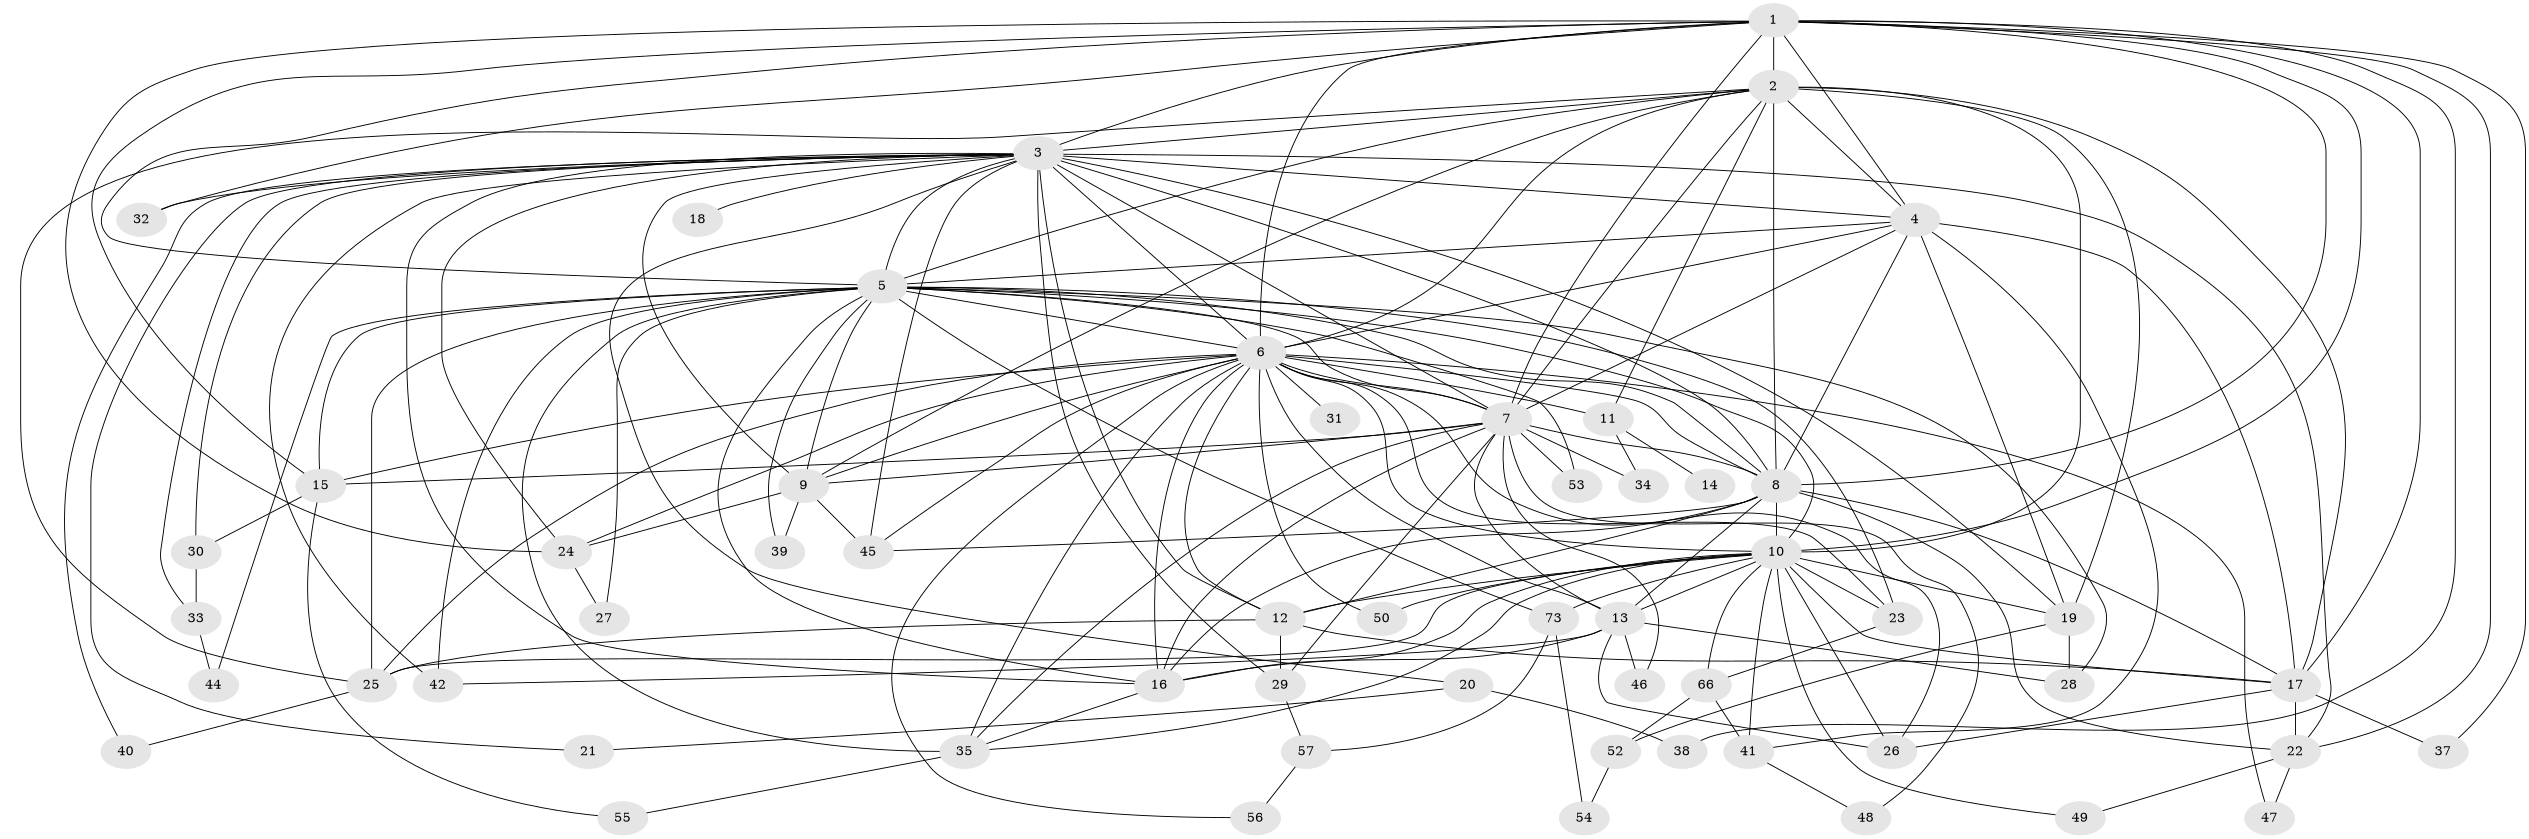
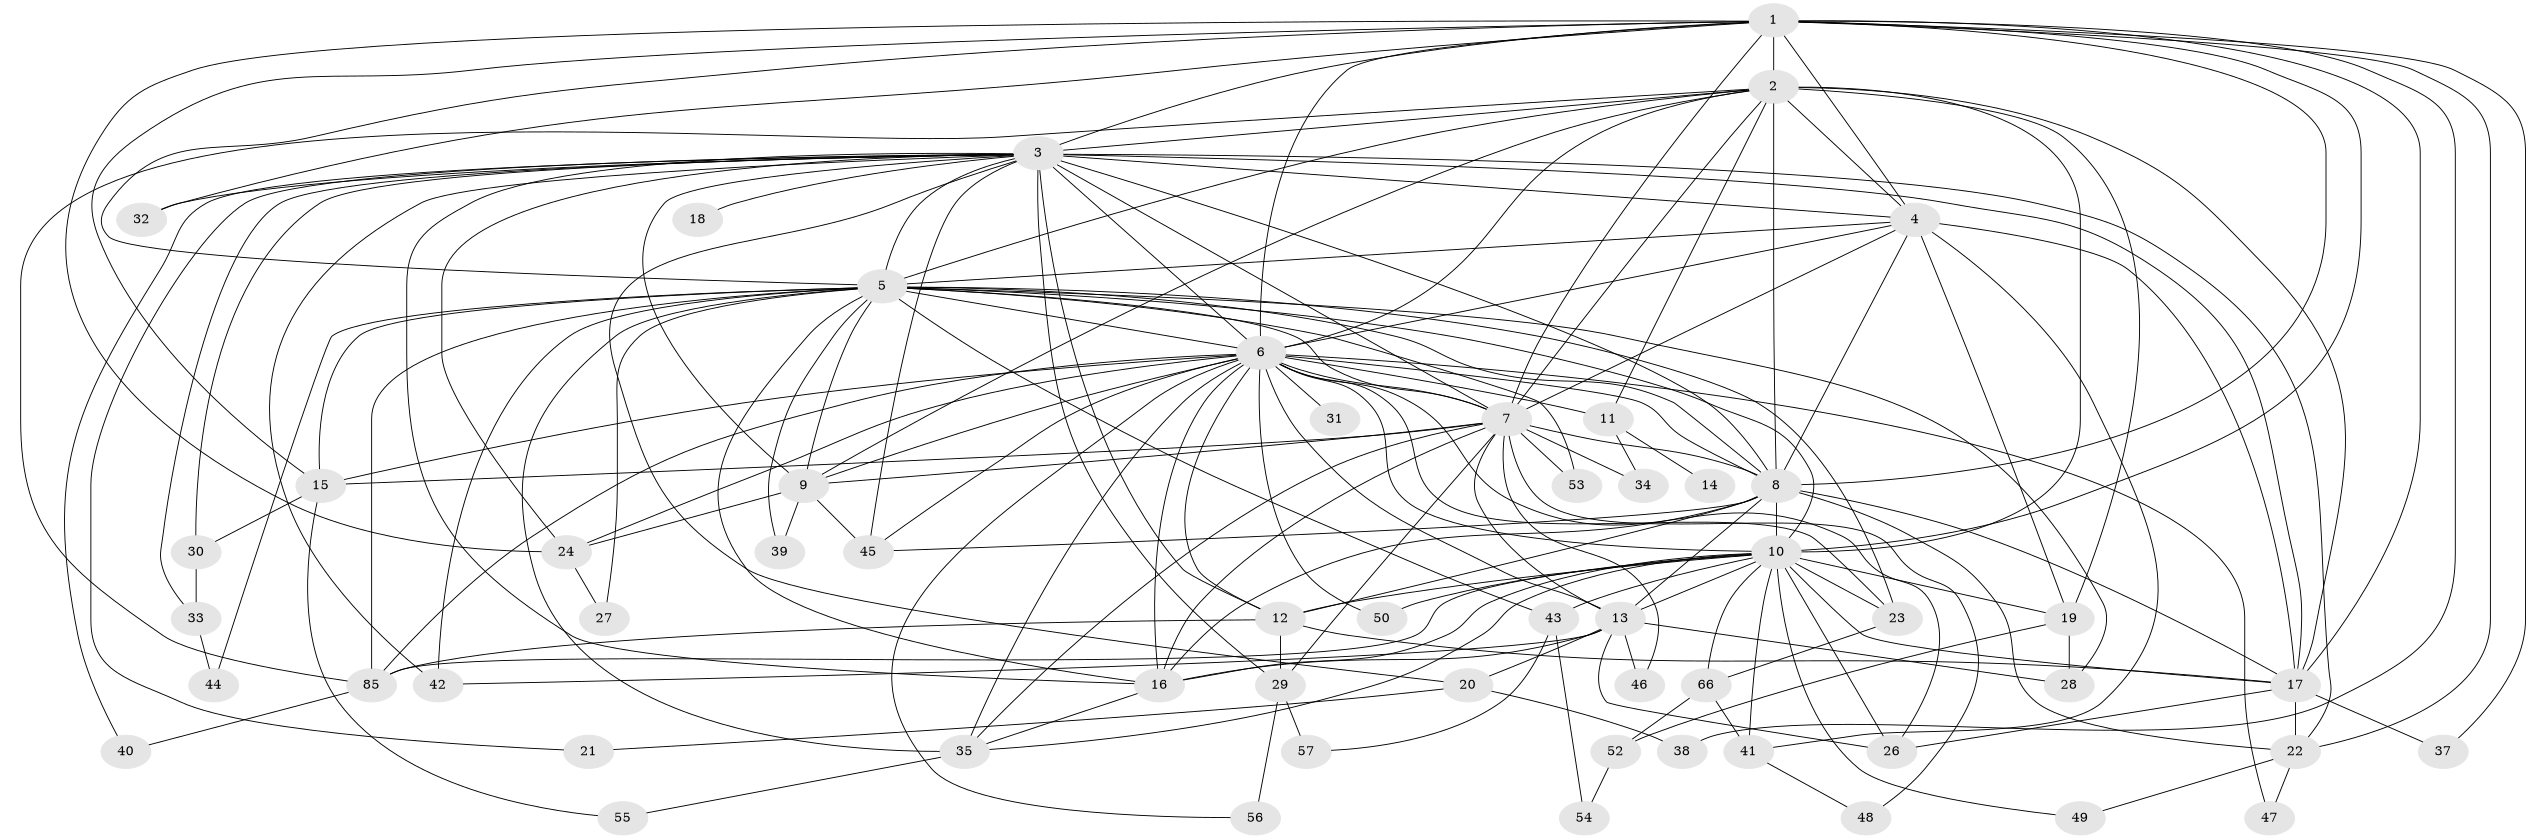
(1618, 320) -> (1838, 190)
(1554, 619) -> (1554, 619)
none -> (1529, 660)
(372, 685) -> (372, 685)
(1281, 785) -> (1268, 752)
